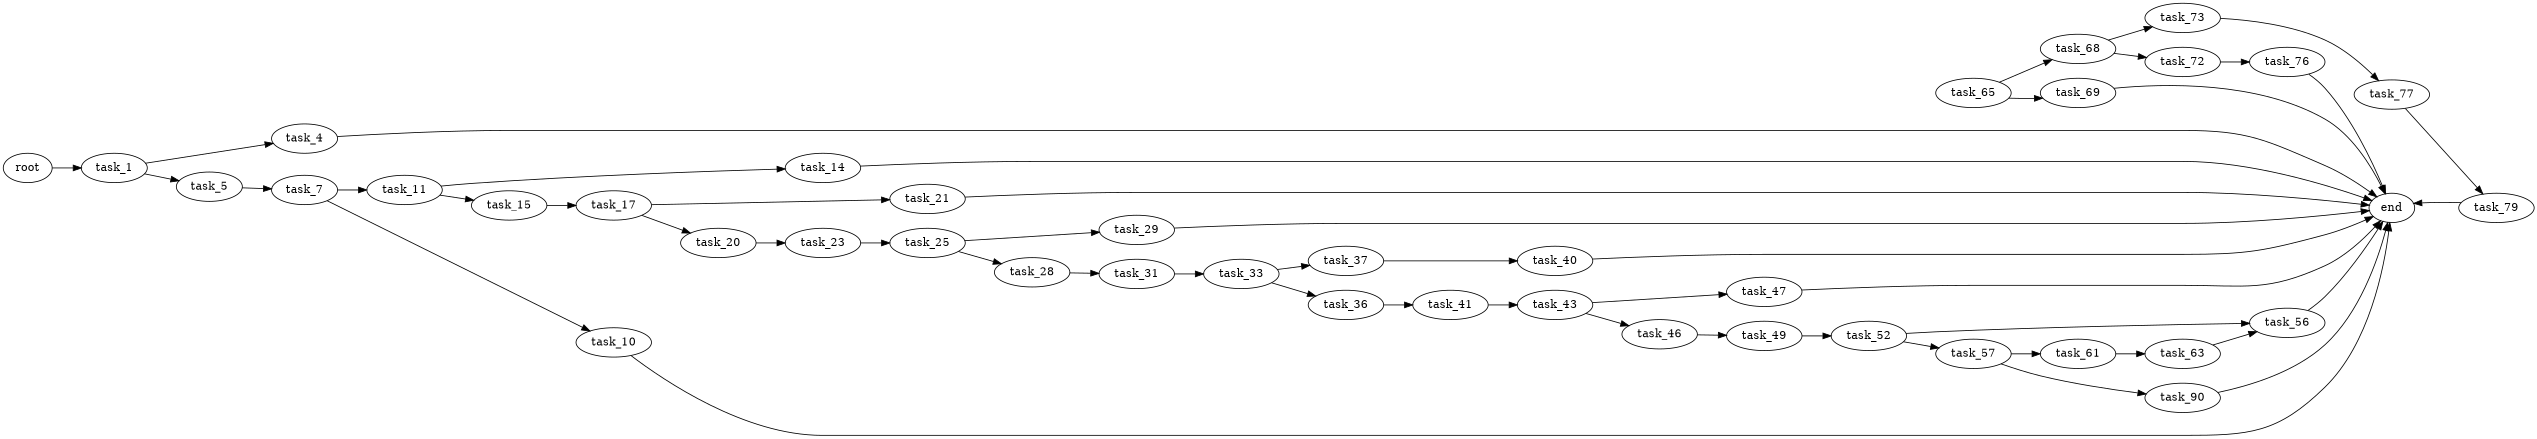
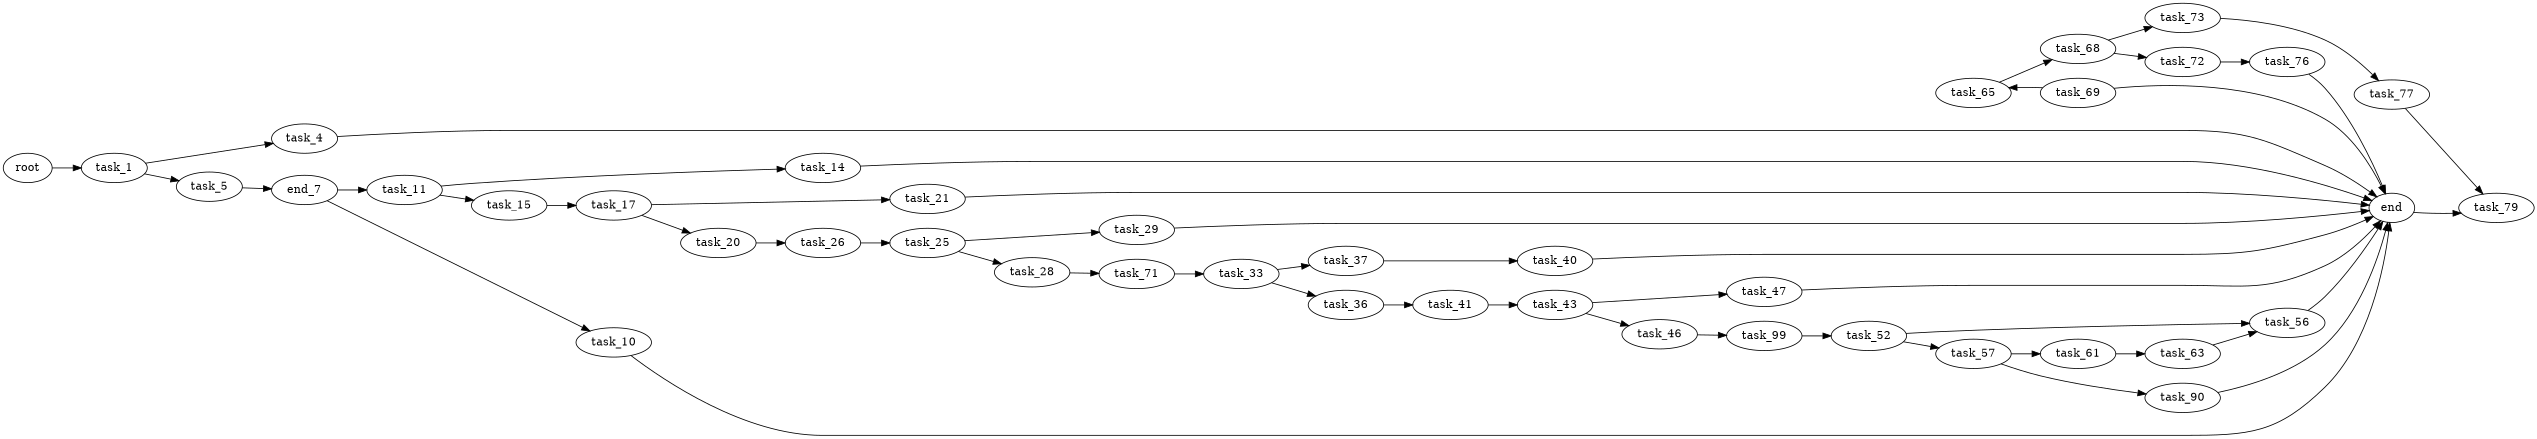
(2022, 98) -> (2030, 87)
(305, 190) -> (305, 190)
(2442, 202) -> (2433, 213)
(823, 243) -> (823, 243)
(1137, 274) -> (1137, 274)
(1764, 336) -> (1764, 336)
